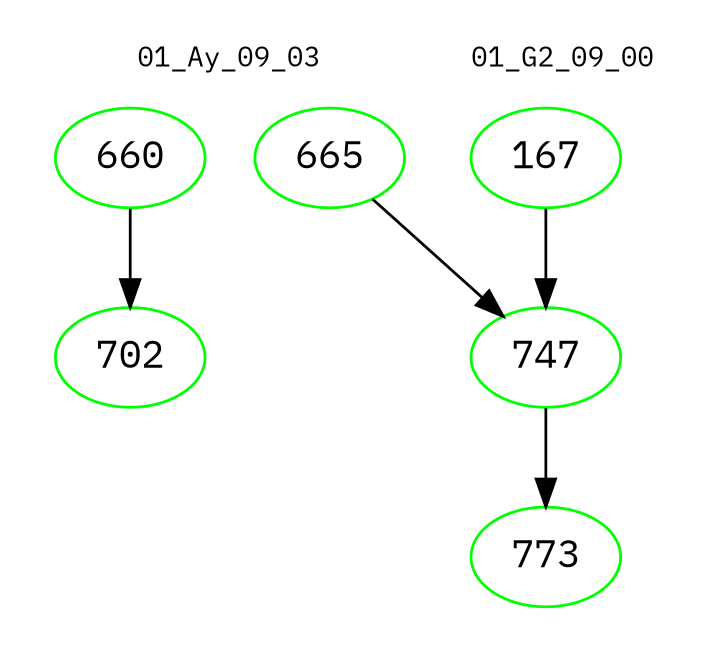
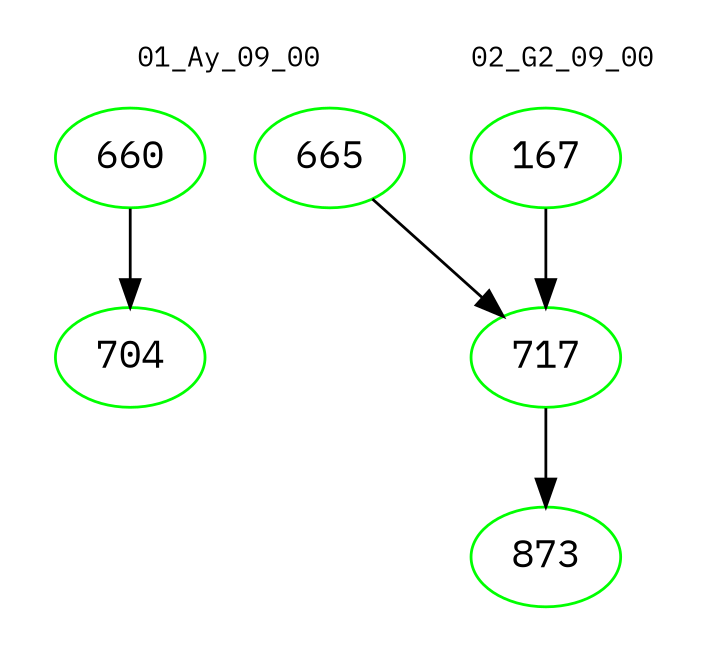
(230, 60) -> (230, 60)
(564, 60) -> (564, 60)
(130, 357) -> (130, 357)
(546, 357) -> (546, 357)
(546, 557) -> (546, 557)
